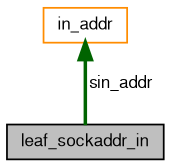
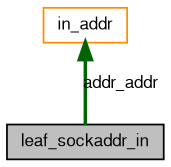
(119, 84) -> (119, 84)
